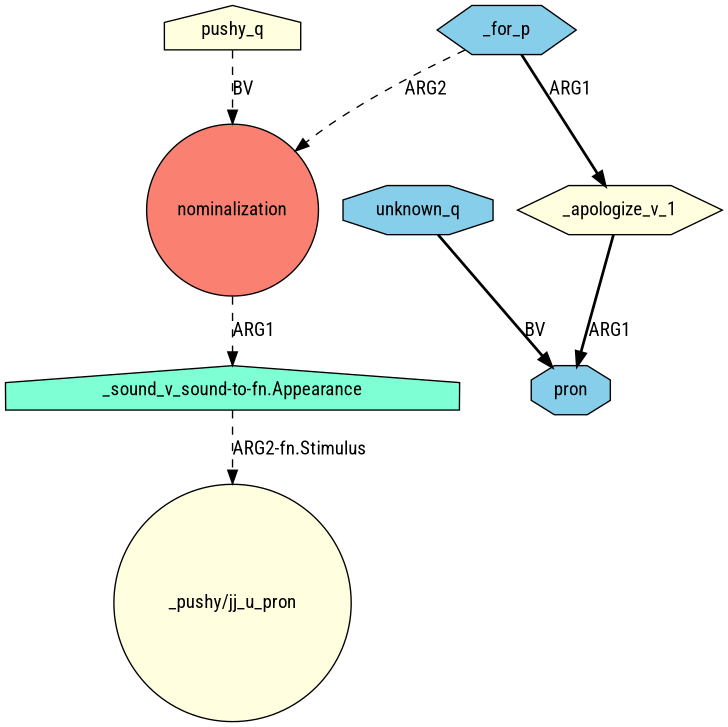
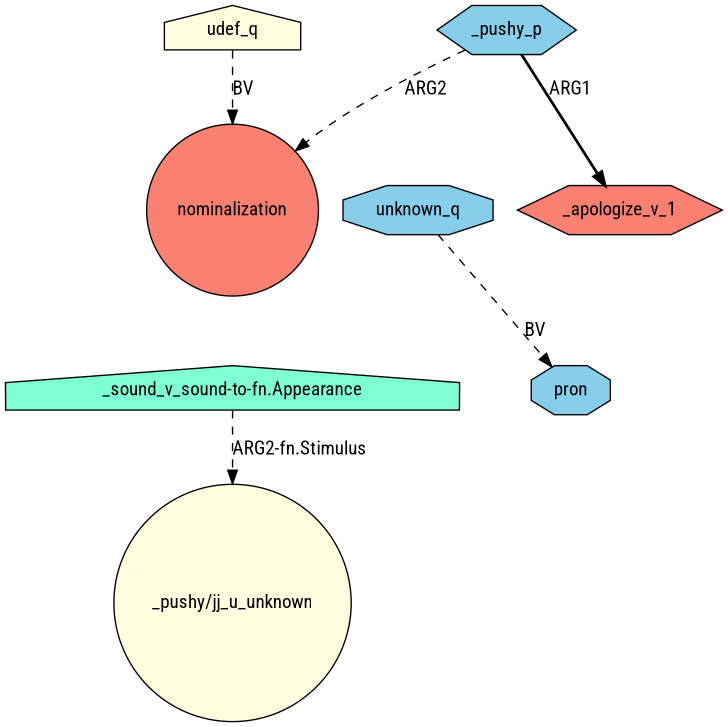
(233, 30) -> (233, 30)
(507, 30) -> (507, 30)
(620, 210) -> (620, 210)
(597, 293) -> none
(490, 295) -> (490, 295)
(233, 324) -> none
(233, 603) -> (233, 603)
